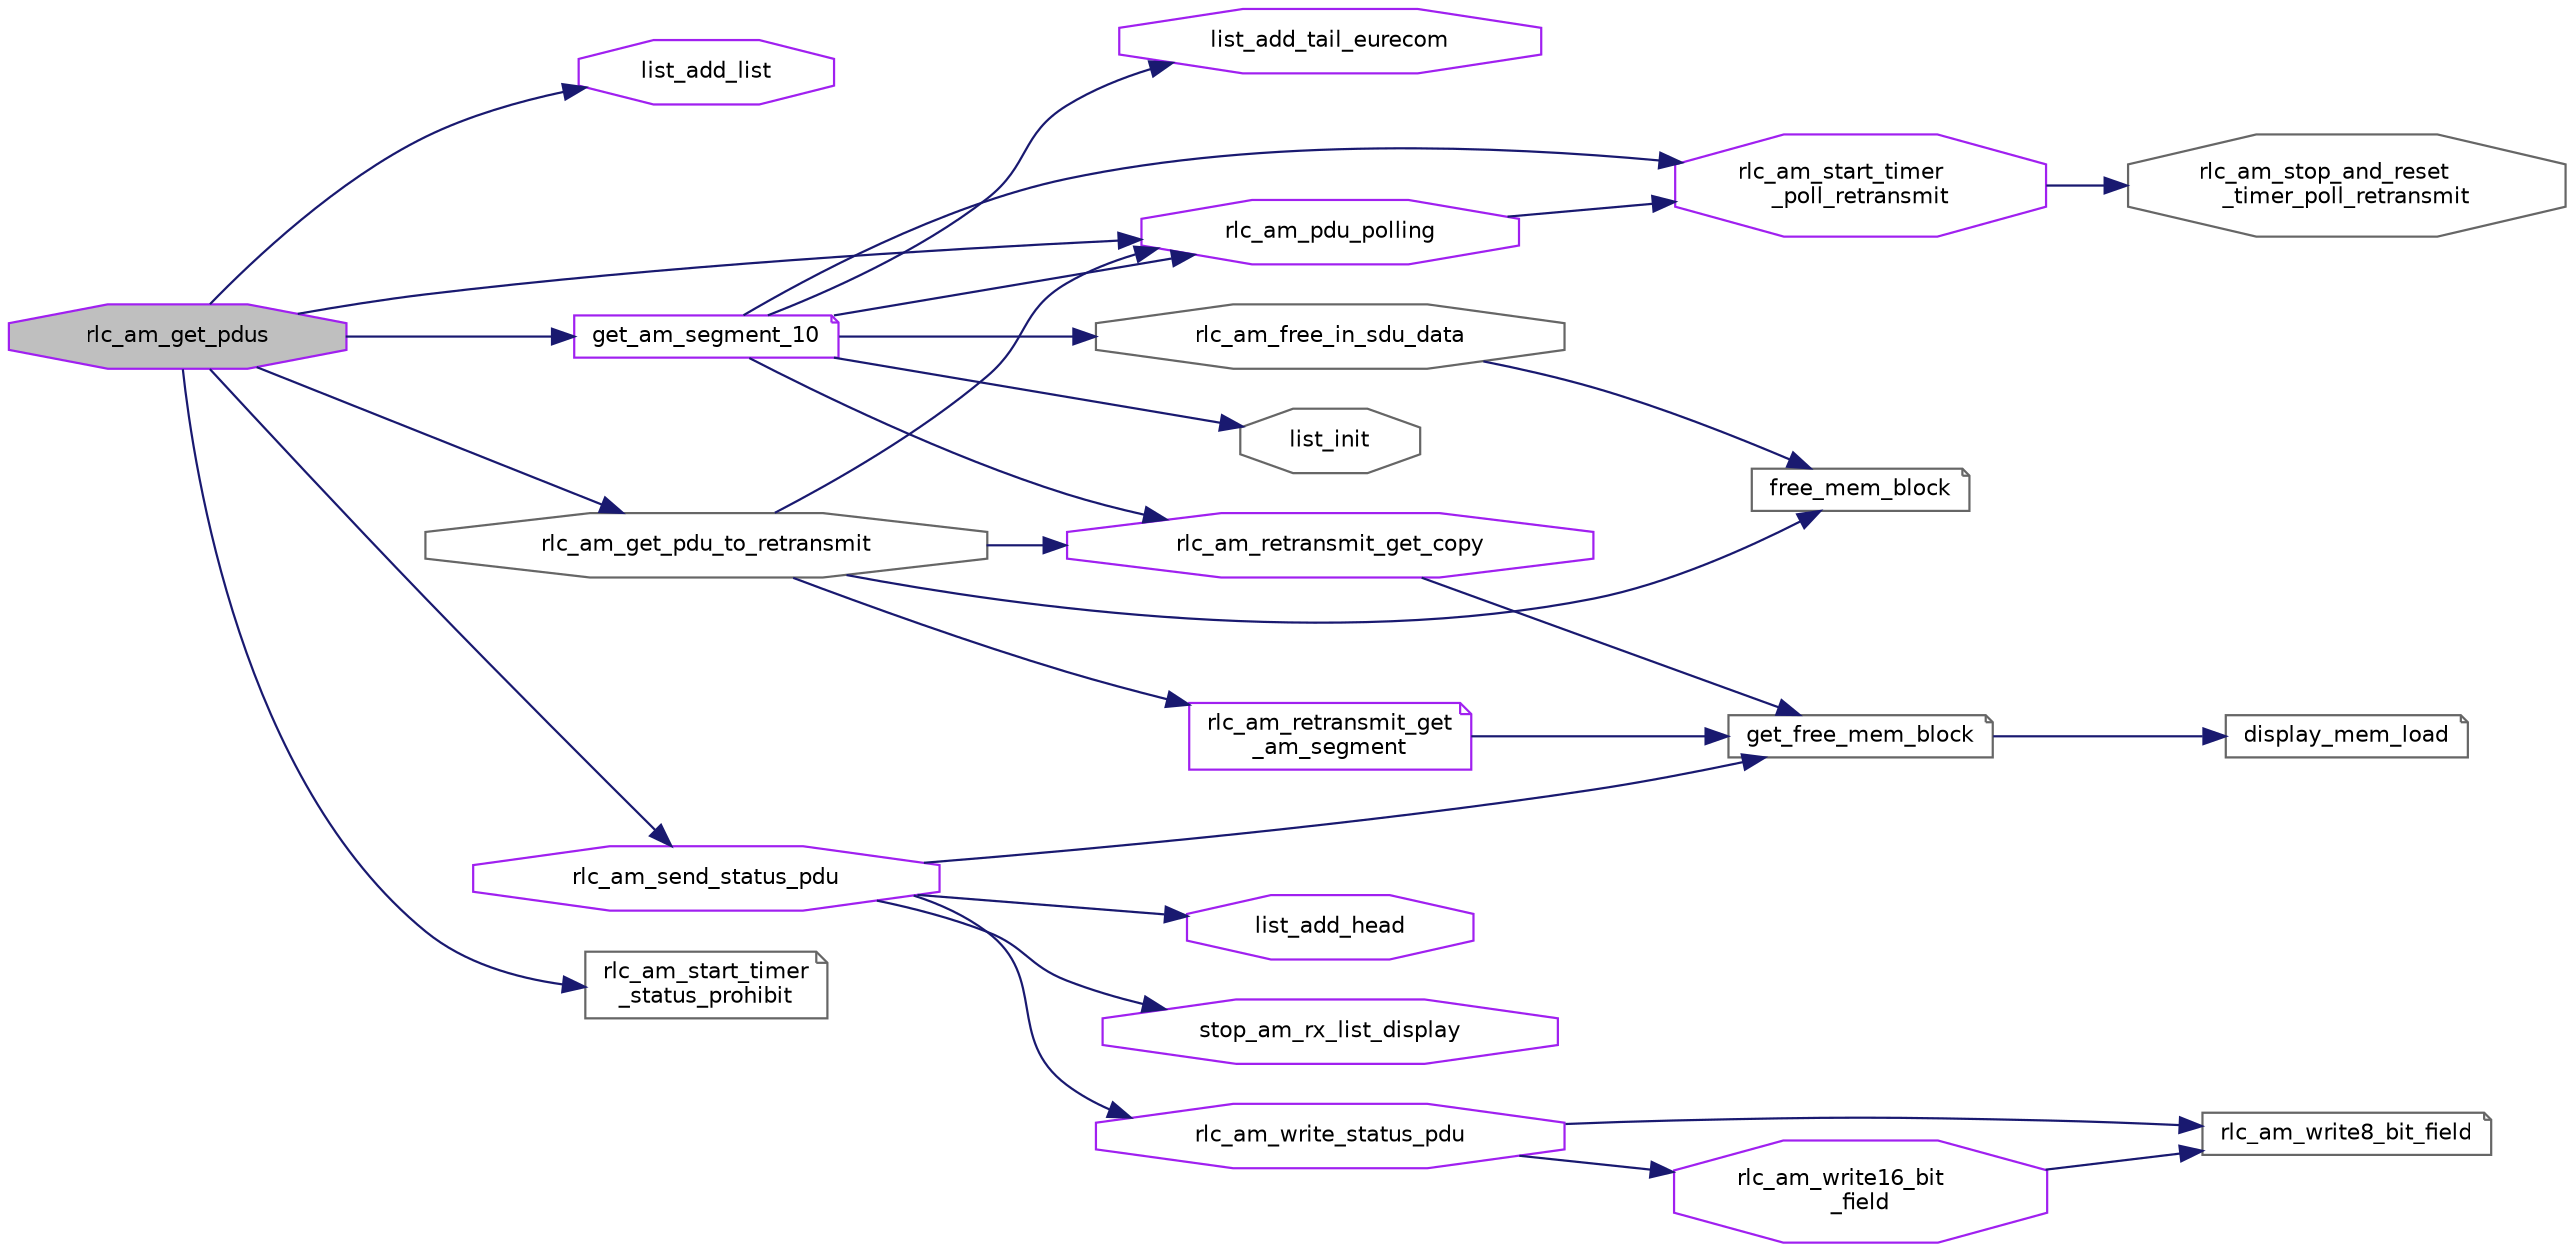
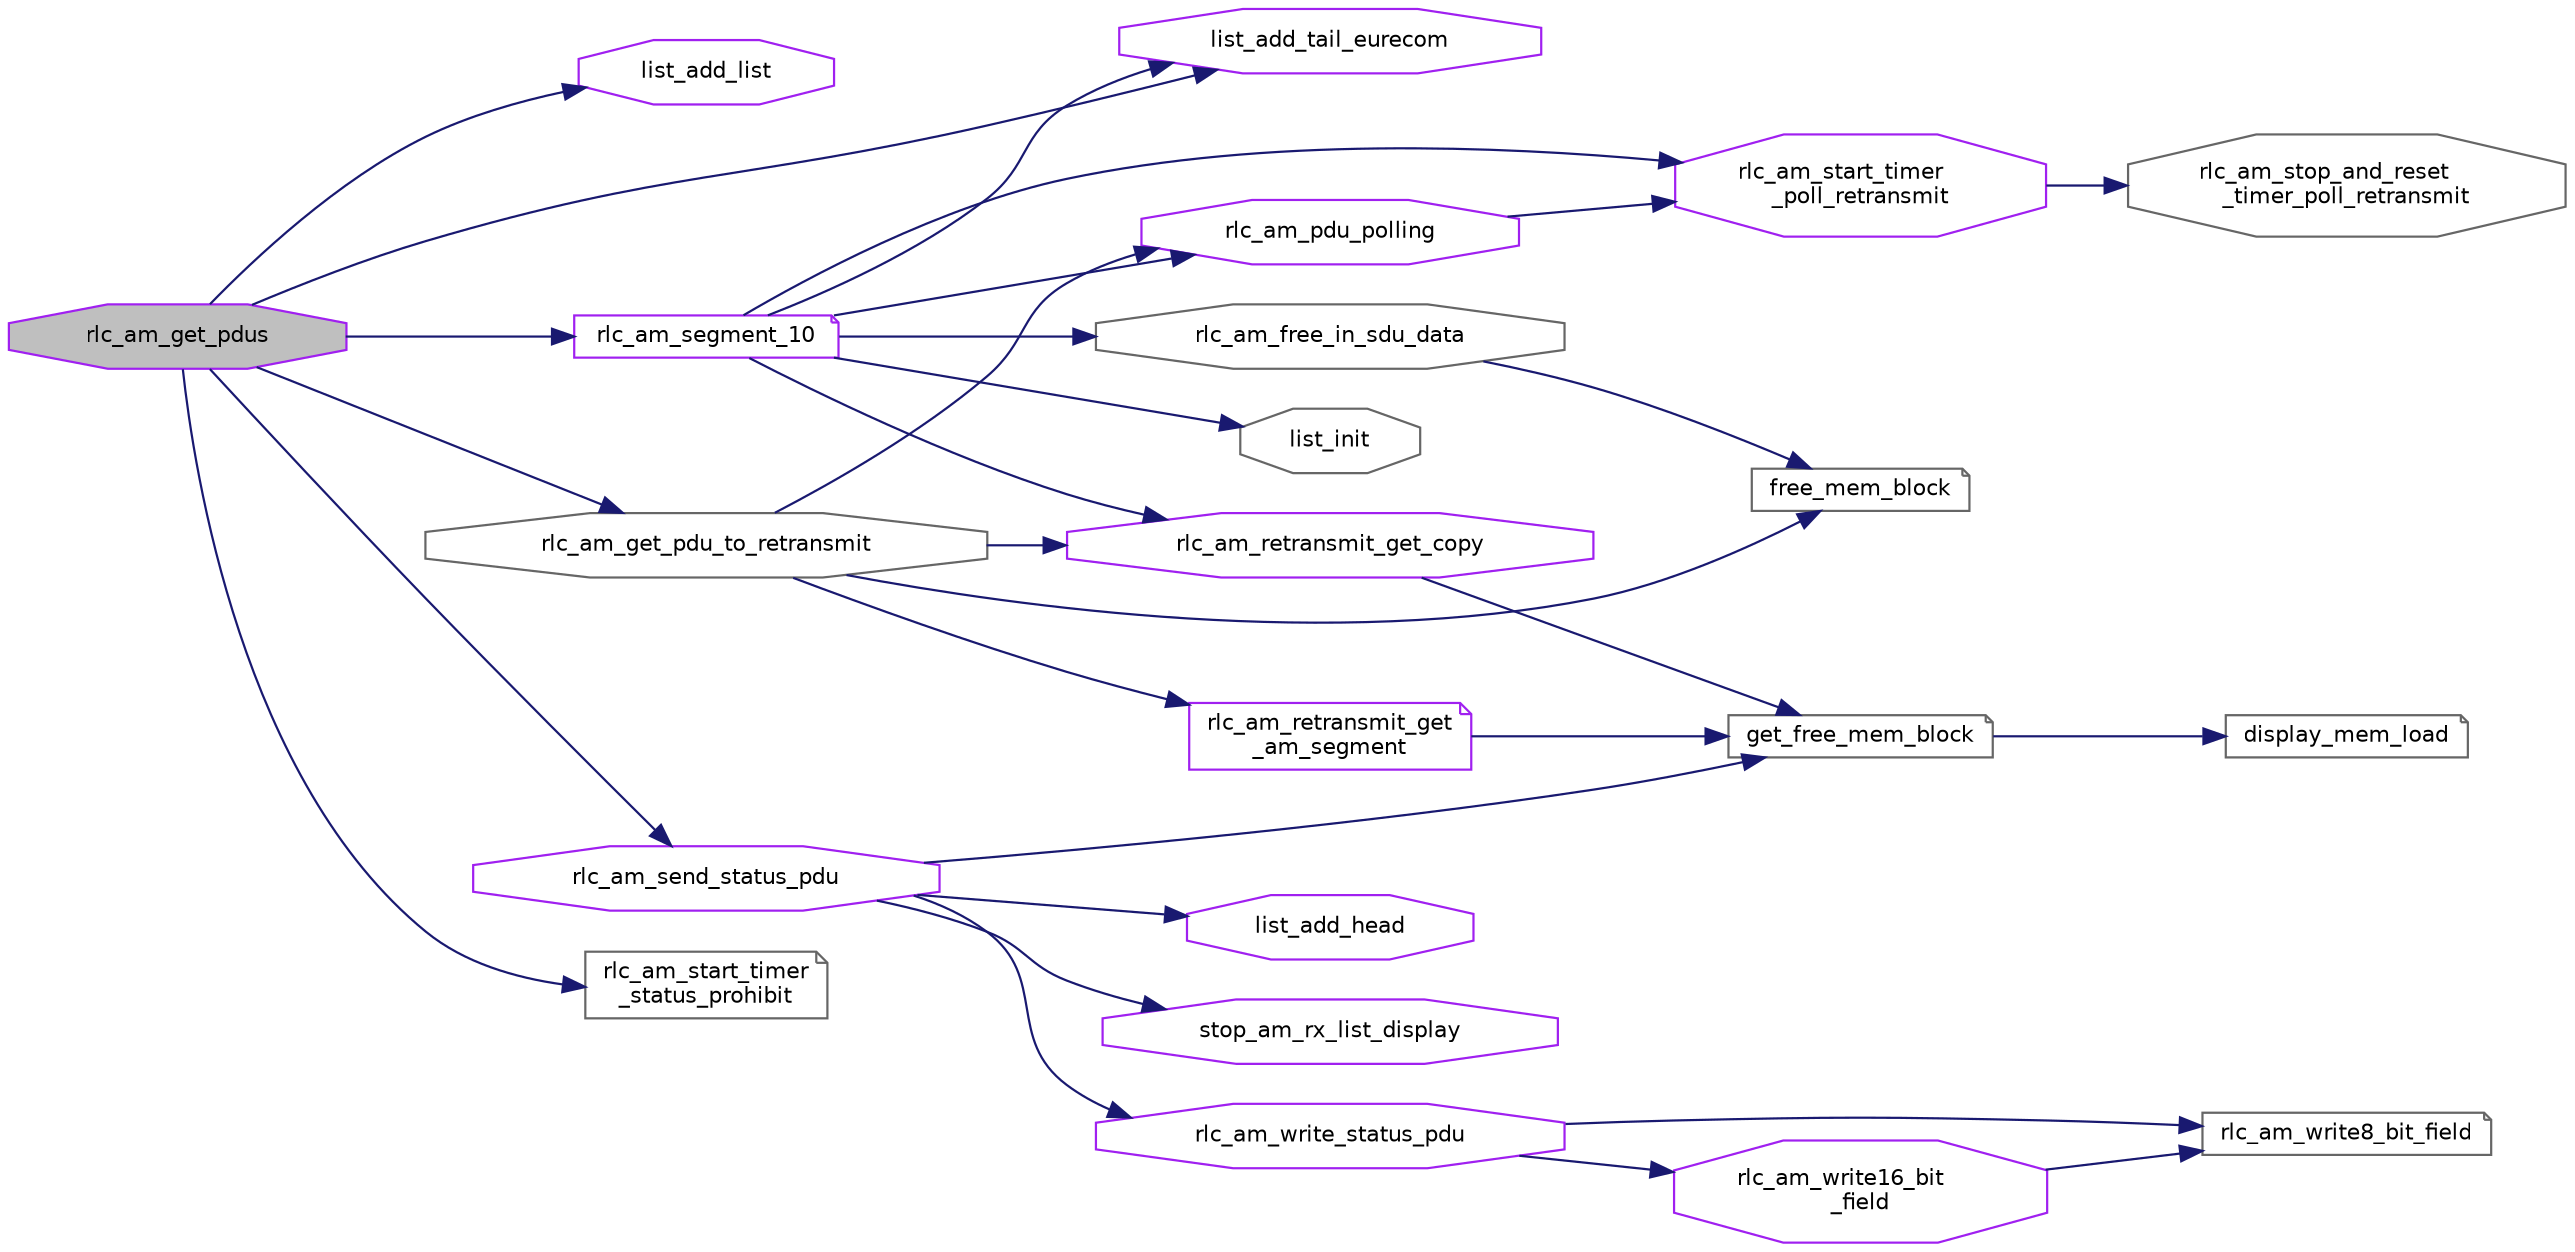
(707, 267) -> (719, 175)
(706, 337) -> (706, 337)
